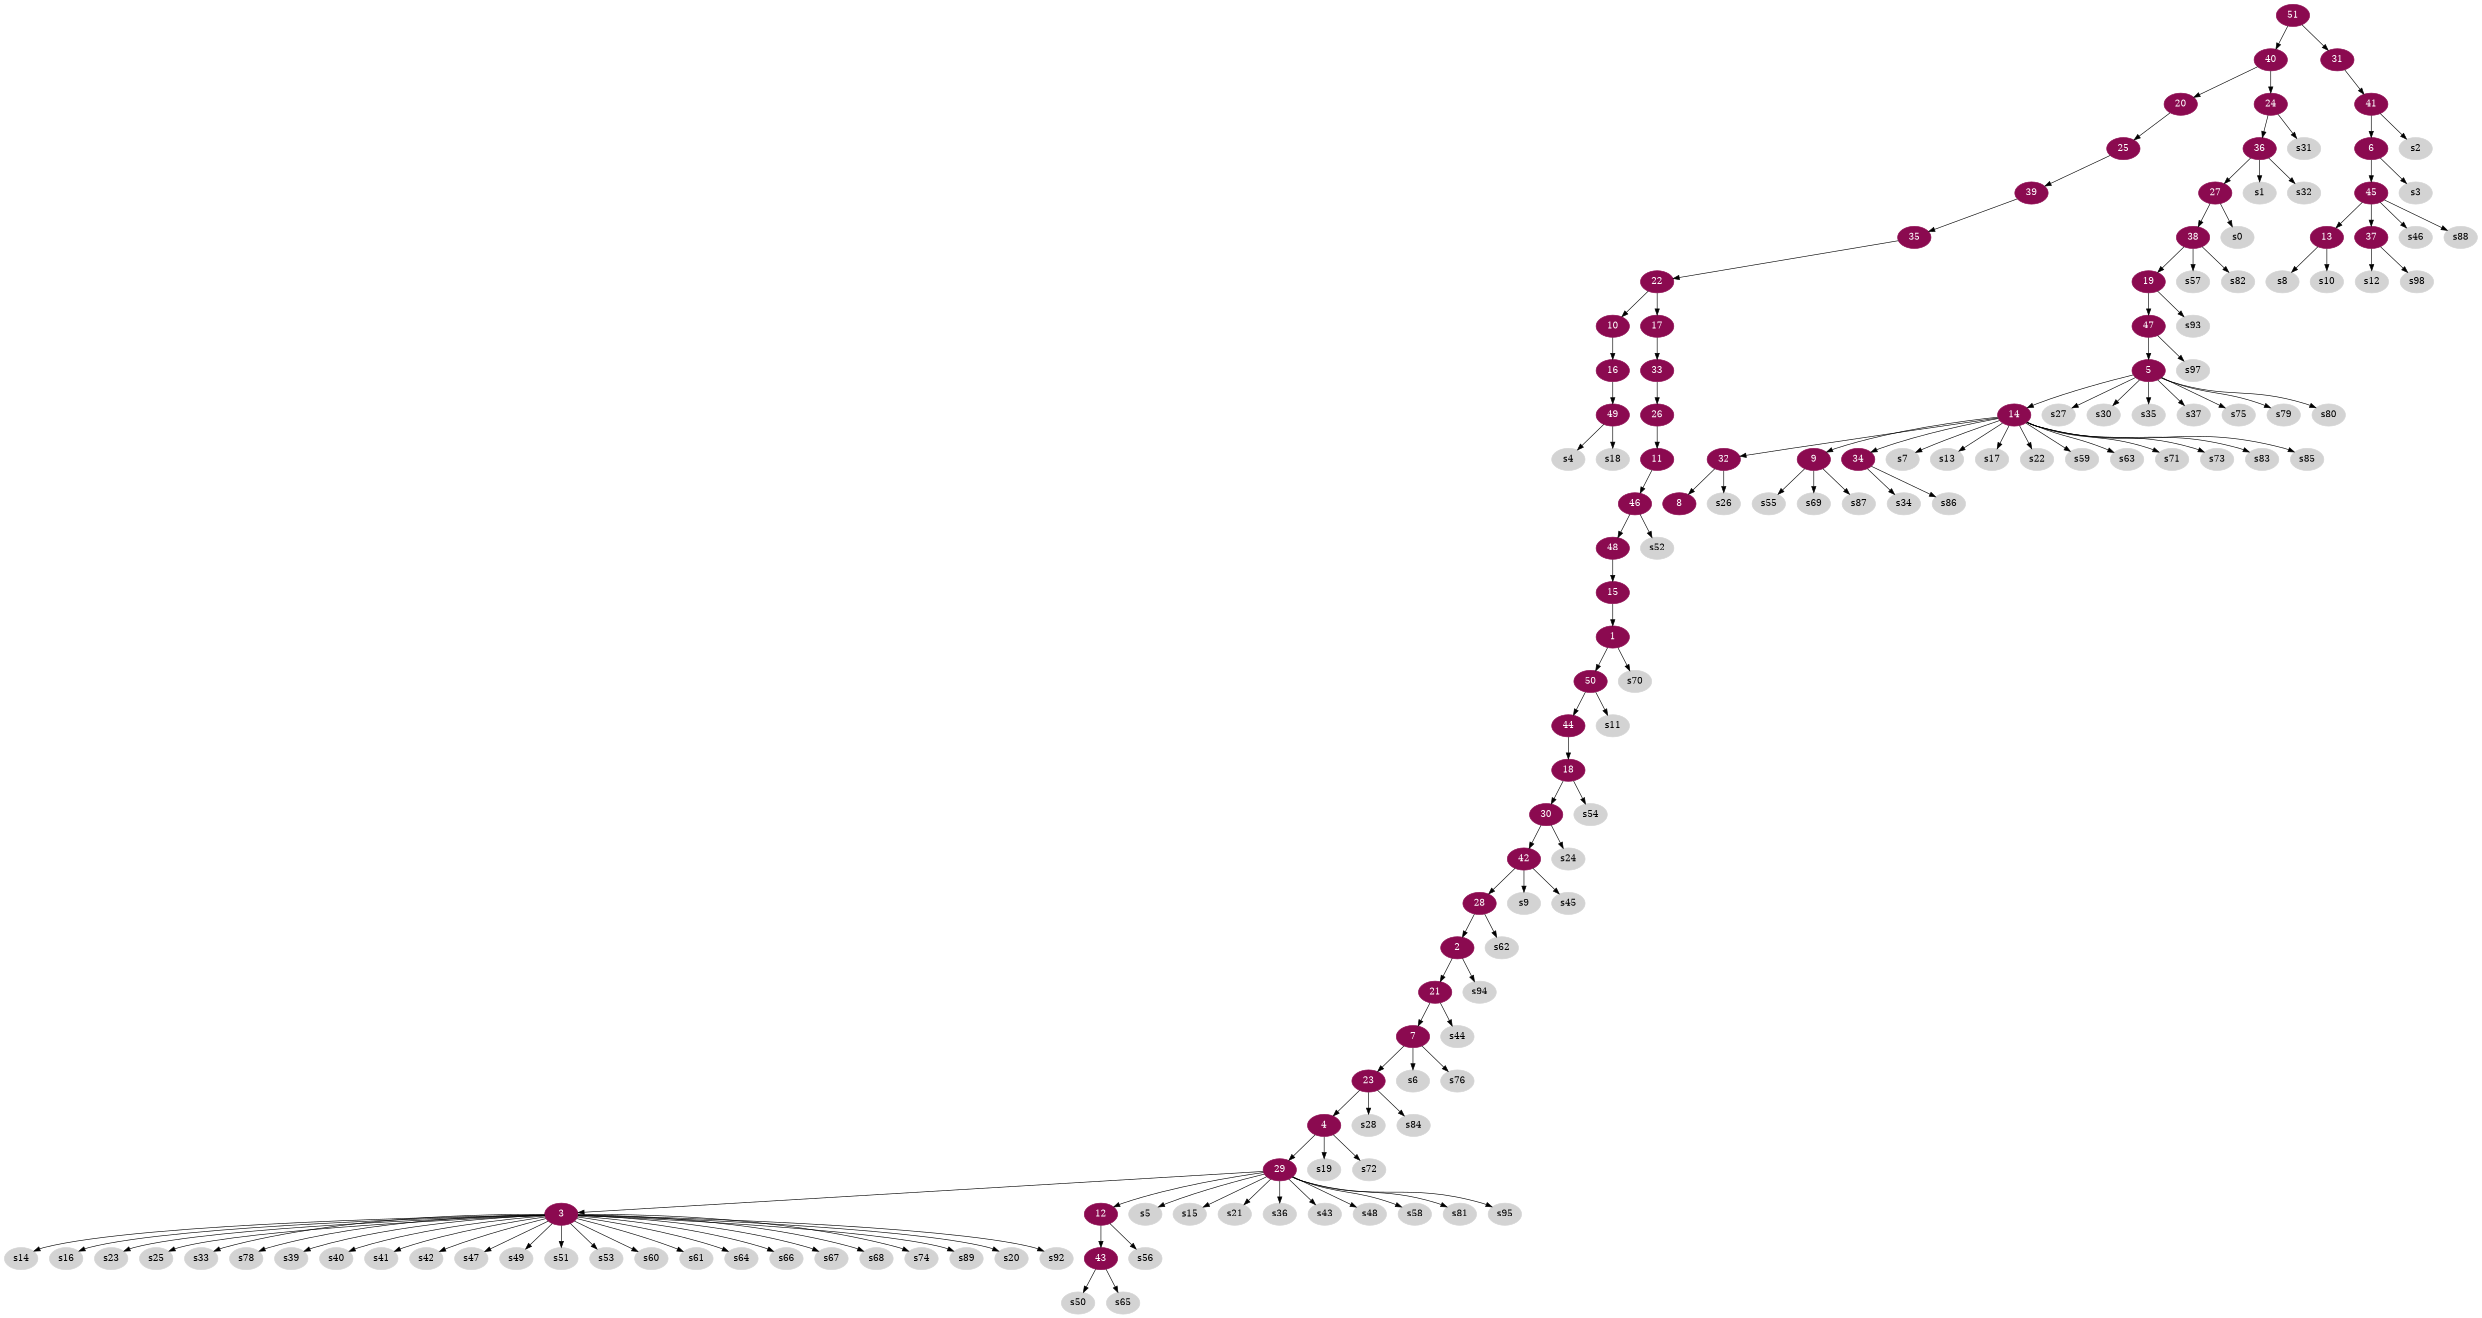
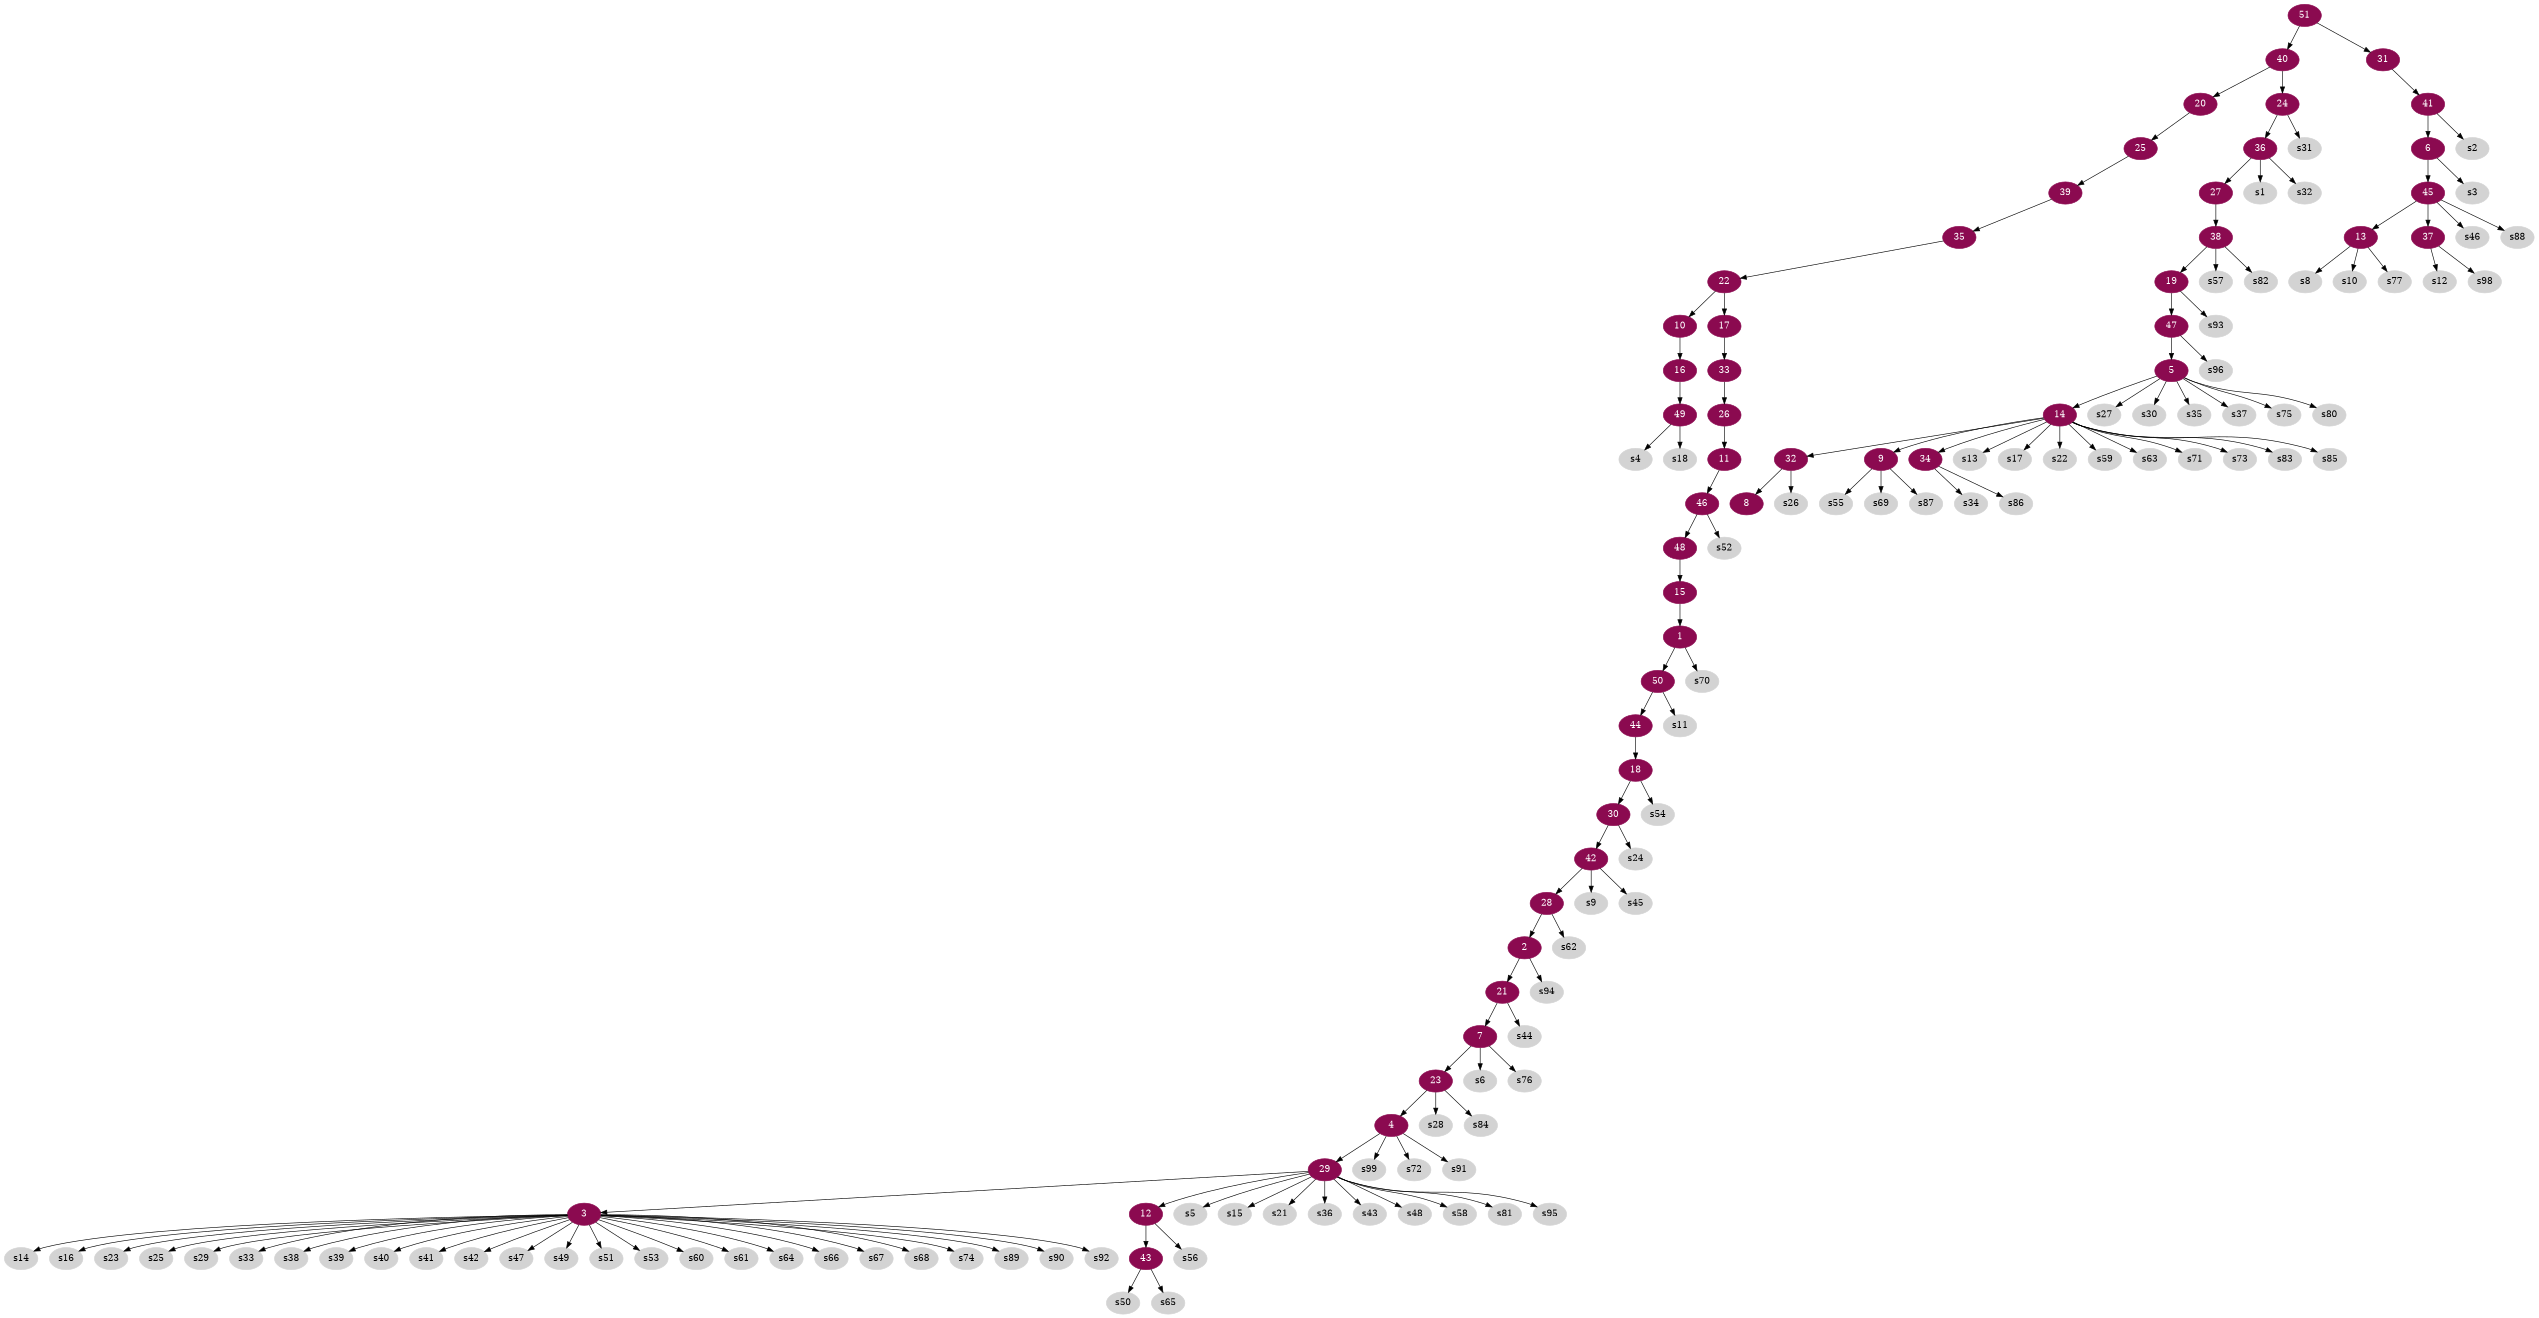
(2237, 237) -> none
none -> (2395, 282)
(2193, 371) -> (2216, 371)
(2284, 415) -> none
(1903, 459) -> none
(1324, 1170) -> (1369, 1170)
none -> (1459, 1170)
none -> (201, 1259)
(246, 1259) -> (291, 1259)
(1012, 1259) -> (1057, 1259)
